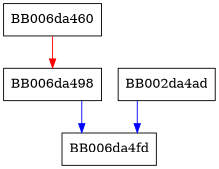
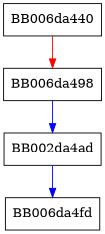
(53, 20) -> (53, 20)
(82, 112) -> (53, 112)
